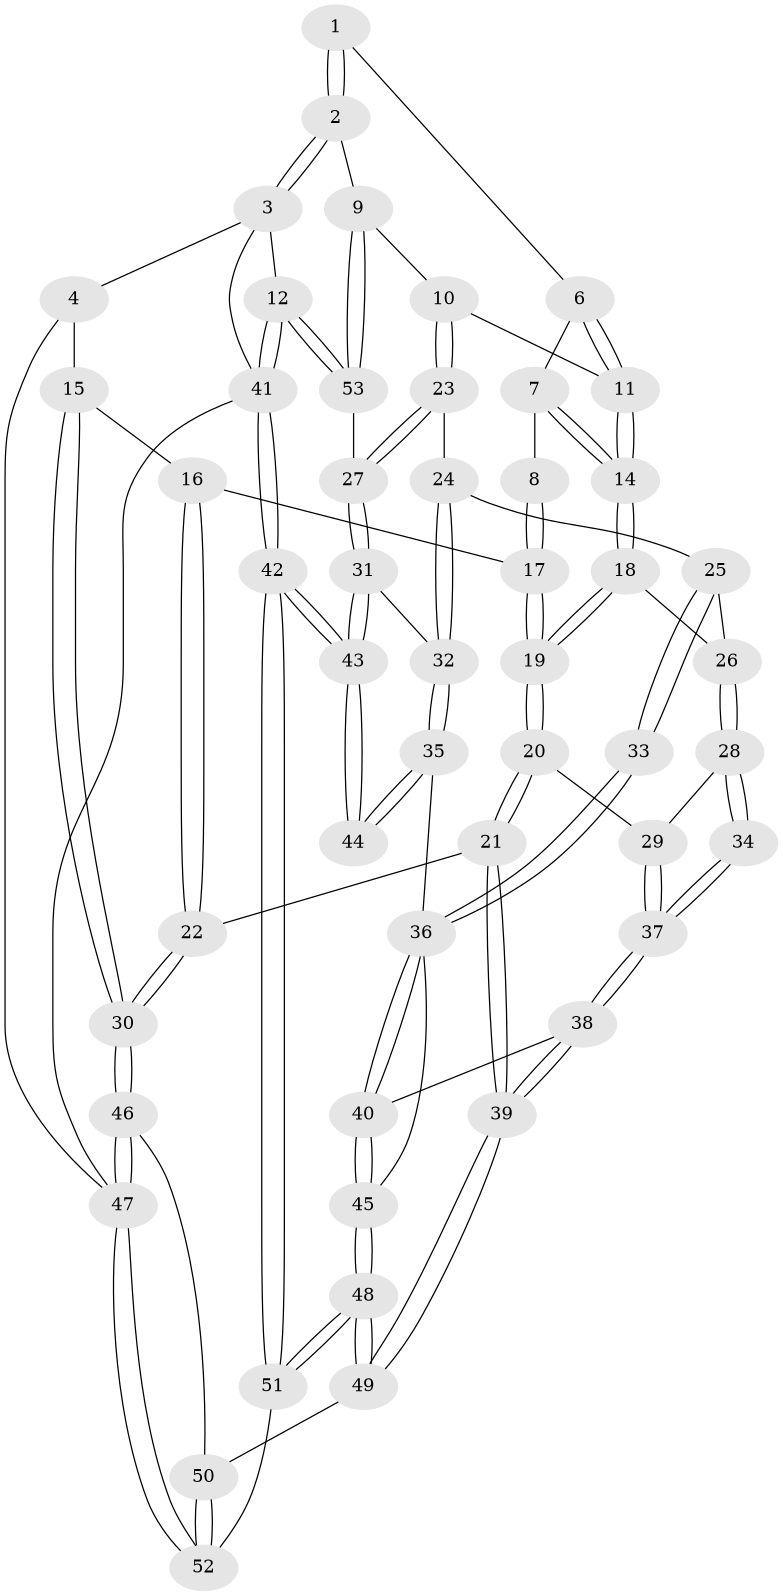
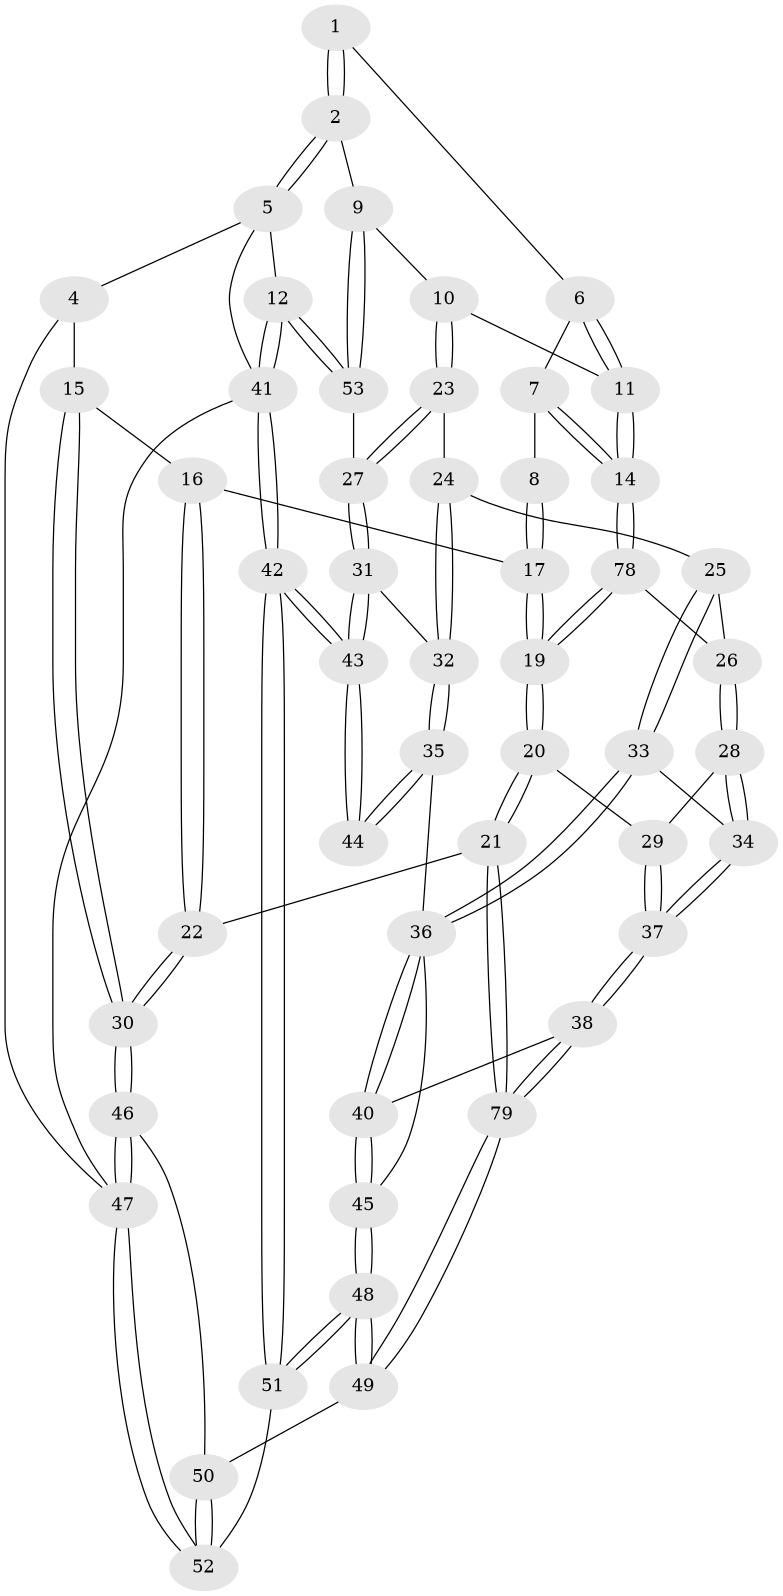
(268, 209) -> (268, 209)
(625, 571) -> (625, 571)
none -> (685, 793)
(502, 1115) -> (502, 1115)
